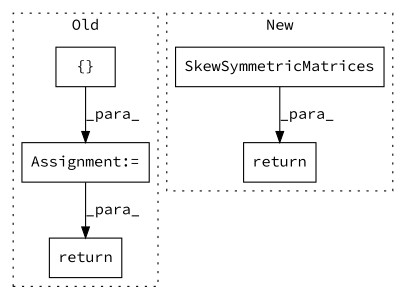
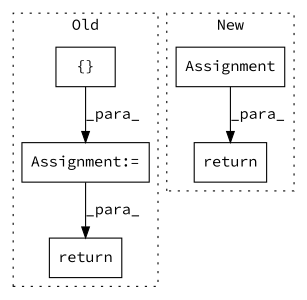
(280, 67) -> (230, 67)
